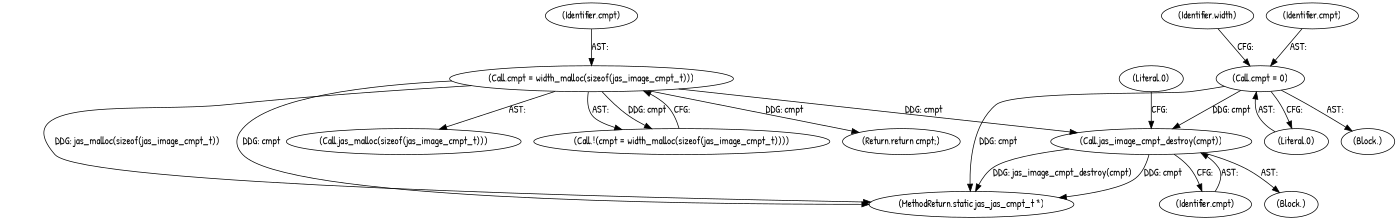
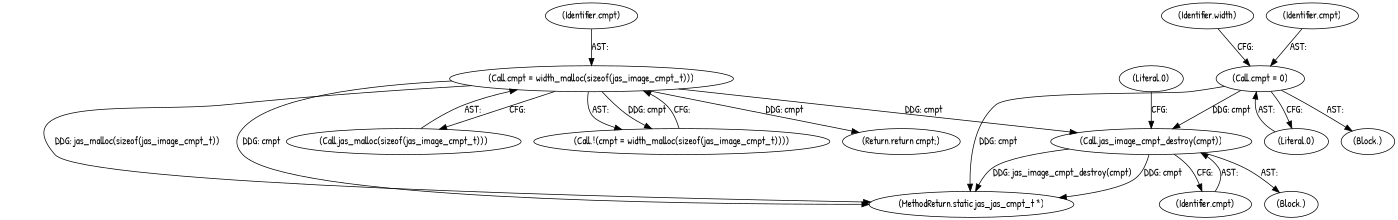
none -> (463, 105)
(519, 110) -> (519, 110)
